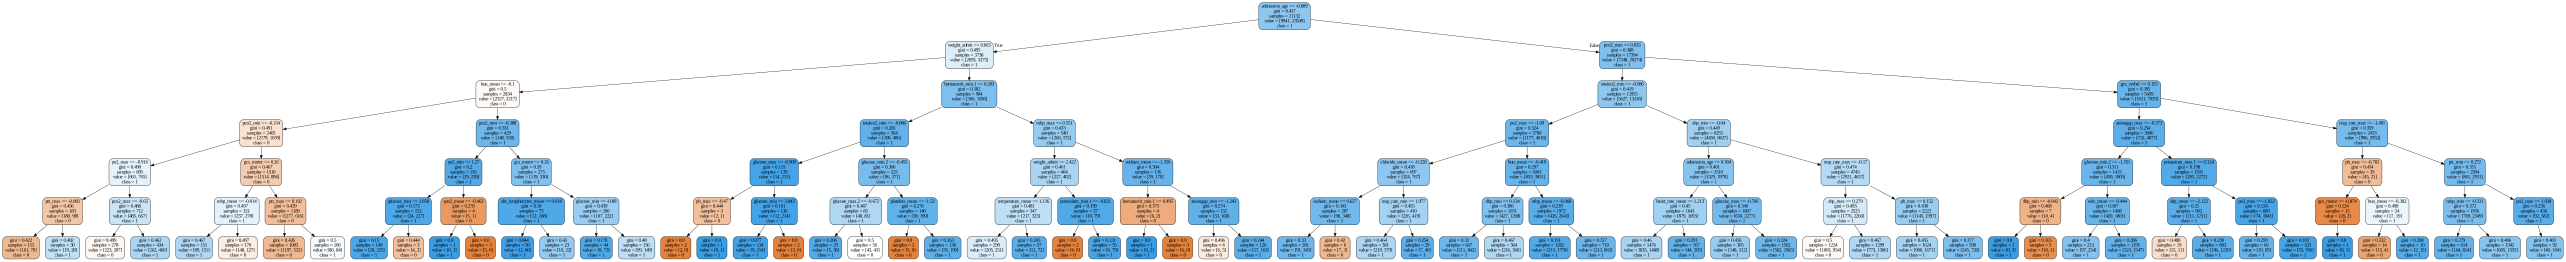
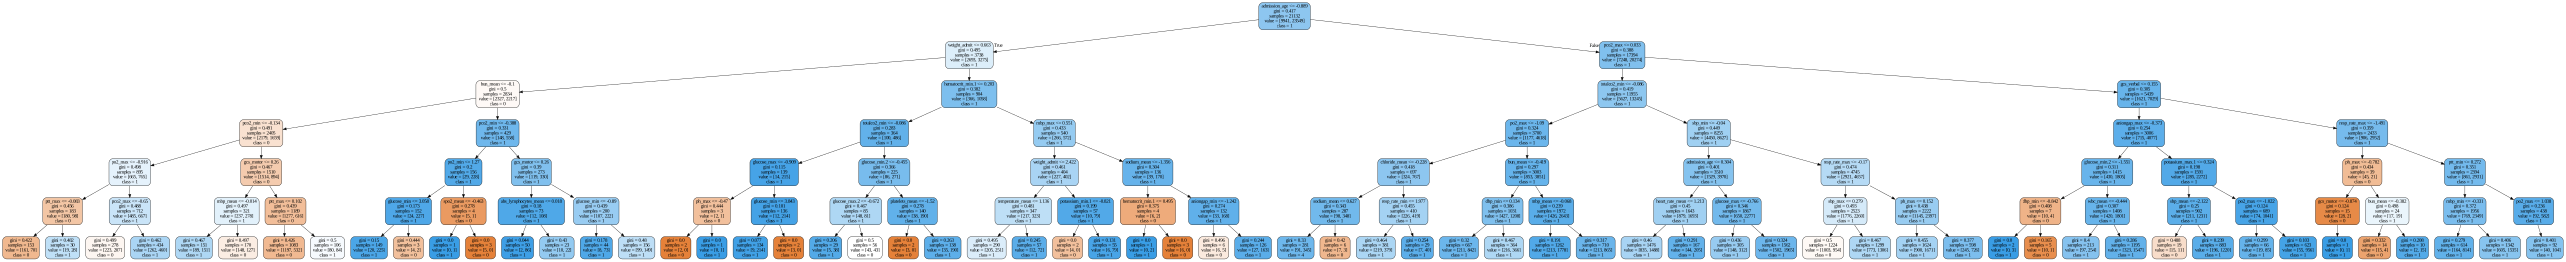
(637, 248) -> (637, 248)
(1068, 248) -> (1068, 248)
(1296, 248) -> (1296, 248)
